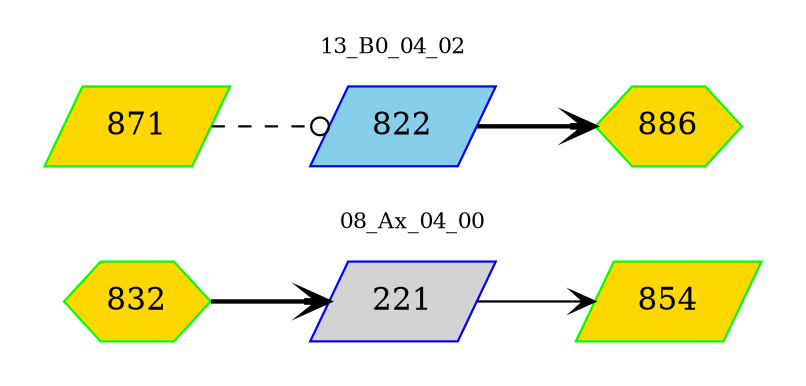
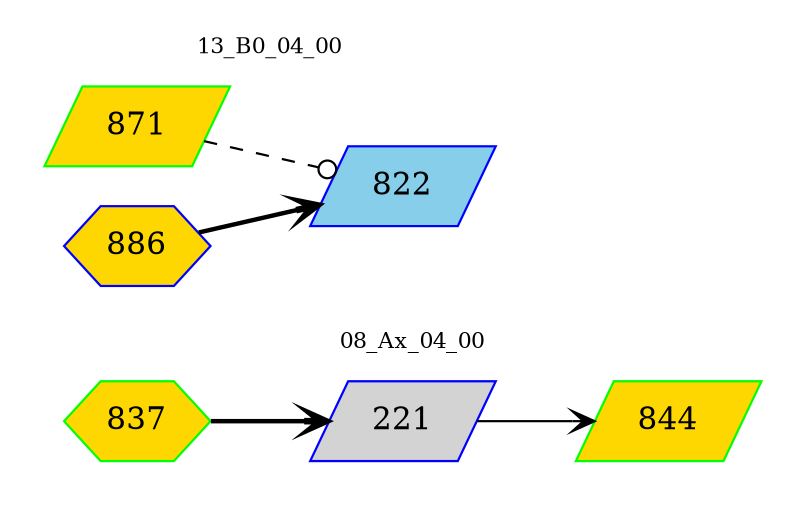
(393, 48) -> (270, 48)
(525, 126) -> (249, 221)
(669, 126) -> (137, 246)
(137, 301) -> (137, 421)
(669, 301) -> (669, 421)
